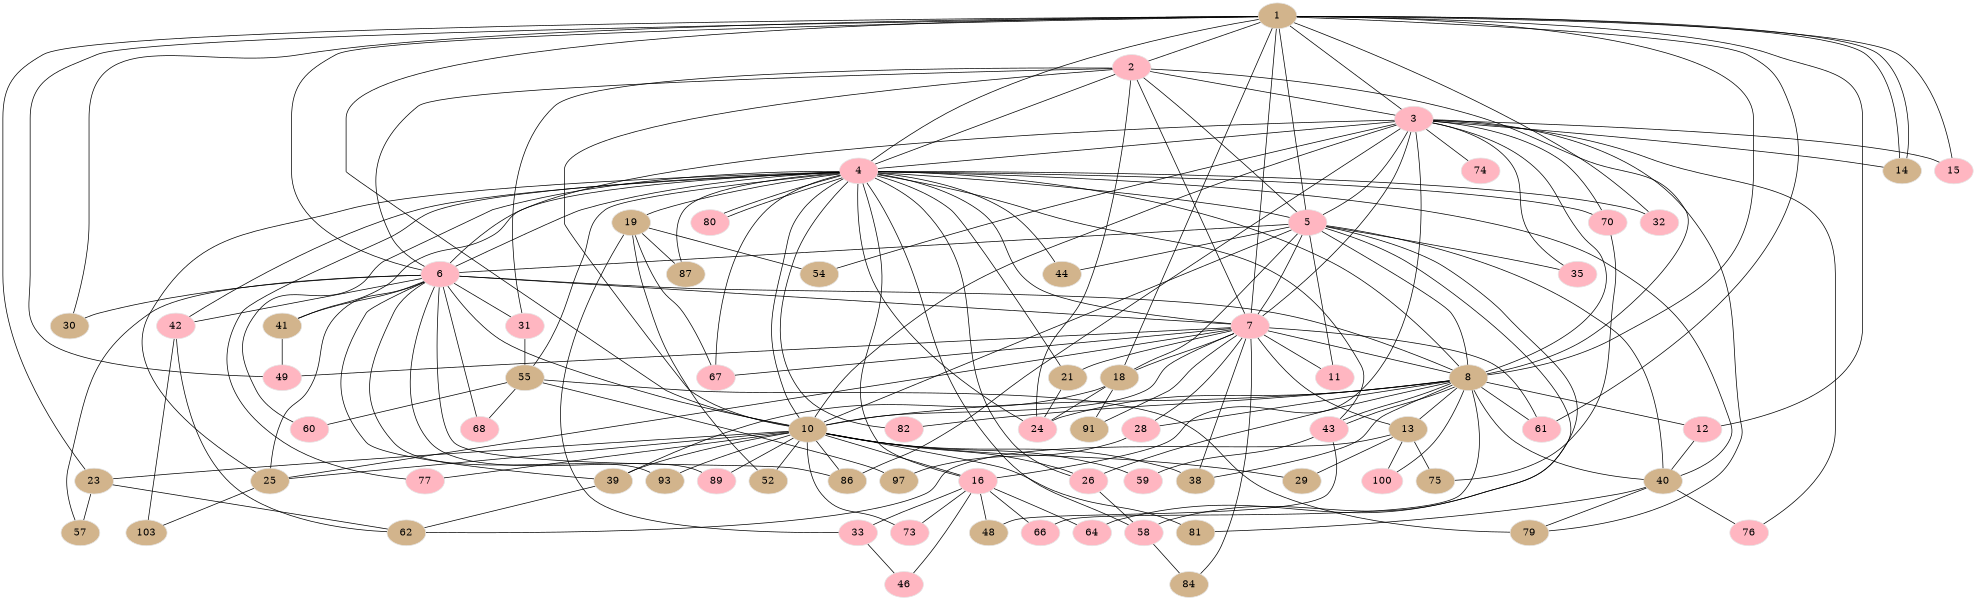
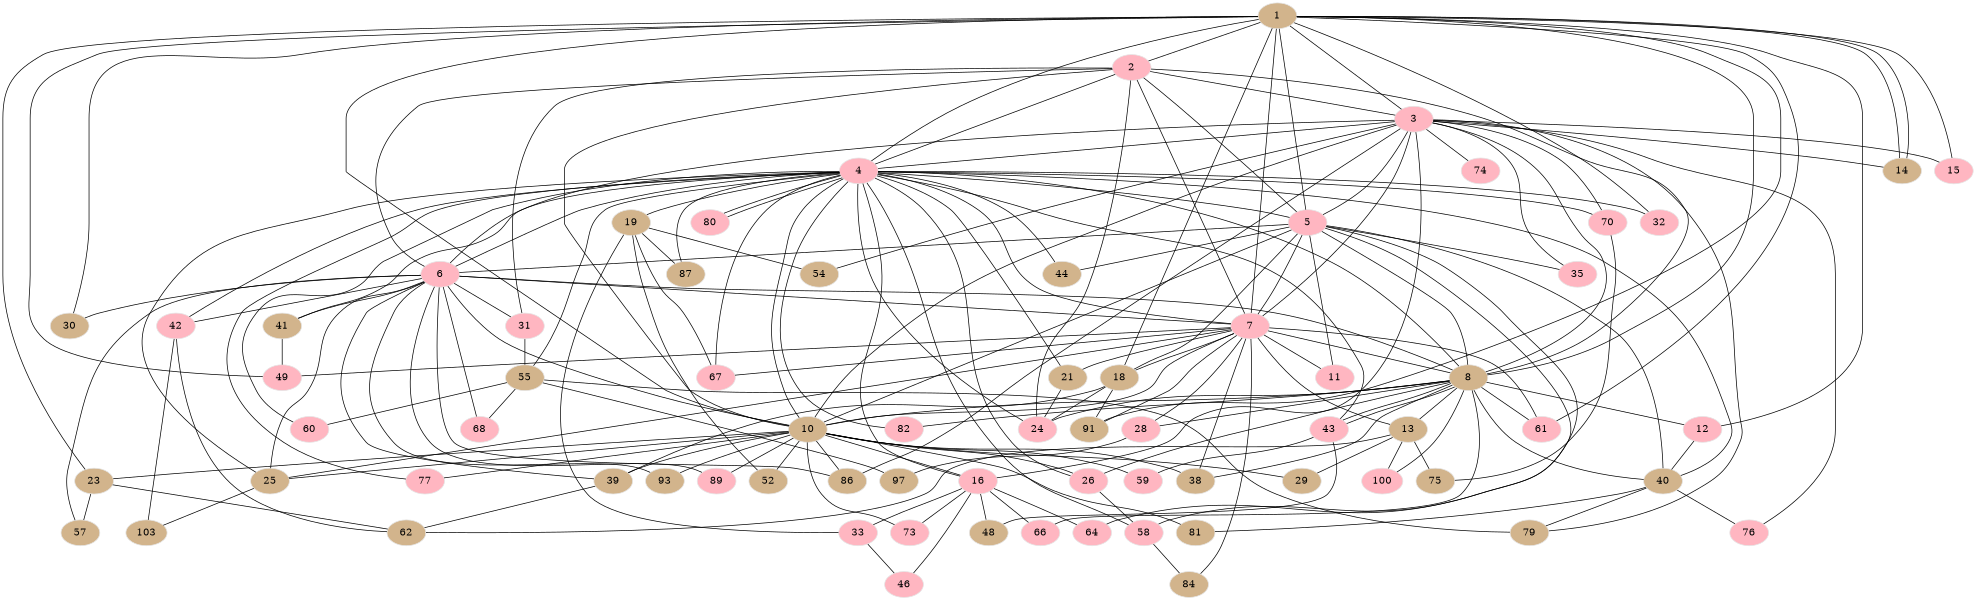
(334, 56) -> (1726, 235)
